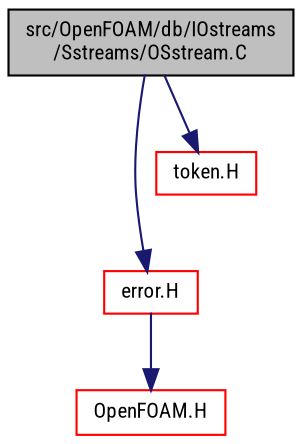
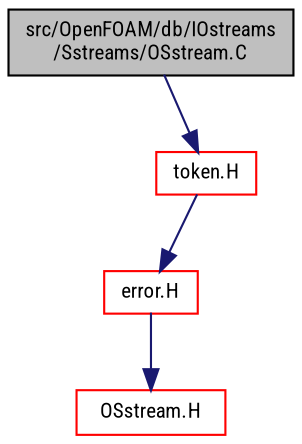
(135, 163) -> (183, 223)
(151, 413) -> (151, 413)
